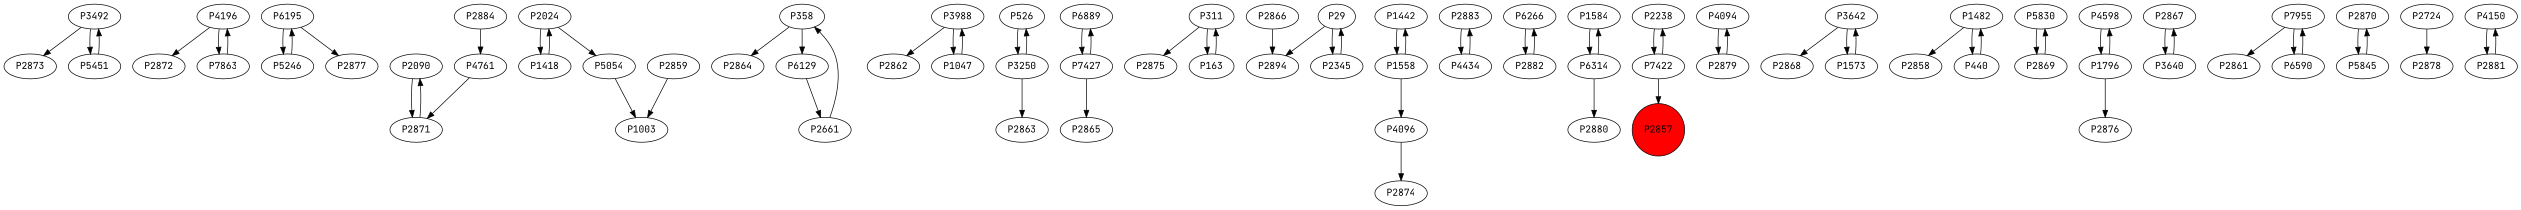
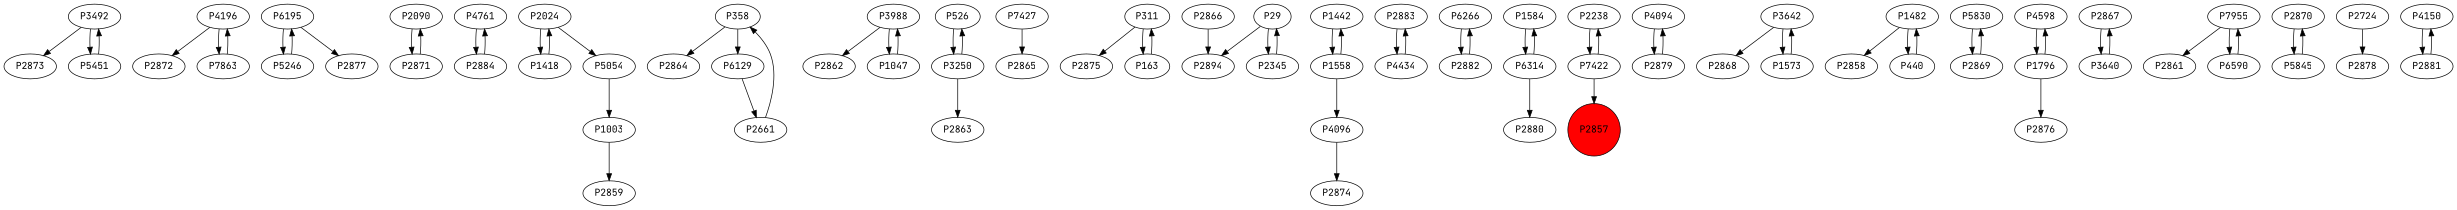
(1086, 17) -> none
(659, 95) -> (609, 158)
(451, 96) -> (476, 38)
